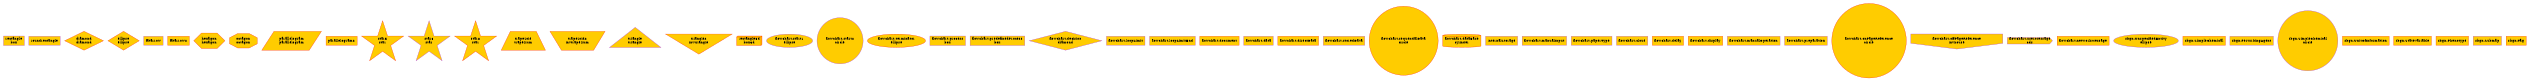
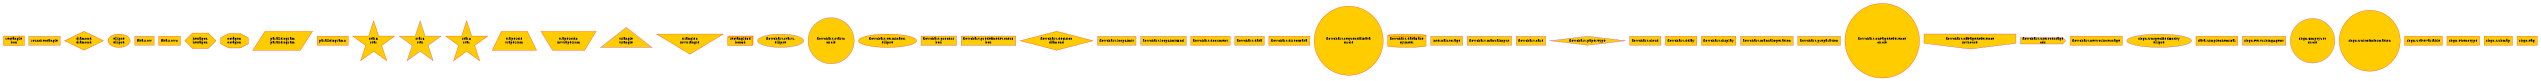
(14, 41) -> (14, 41)
(124, 41) -> (119, 41)
(1066, 41) -> (1057, 41)
(1344, 41) -> none
none -> (1531, 41)
(1592, 41) -> (1588, 41)
(2204, 41) -> (2217, 41)
(2308, 41) -> (2313, 41)
(2366, 41) -> (2370, 41)
(2487, 41) -> (2498, 41)
